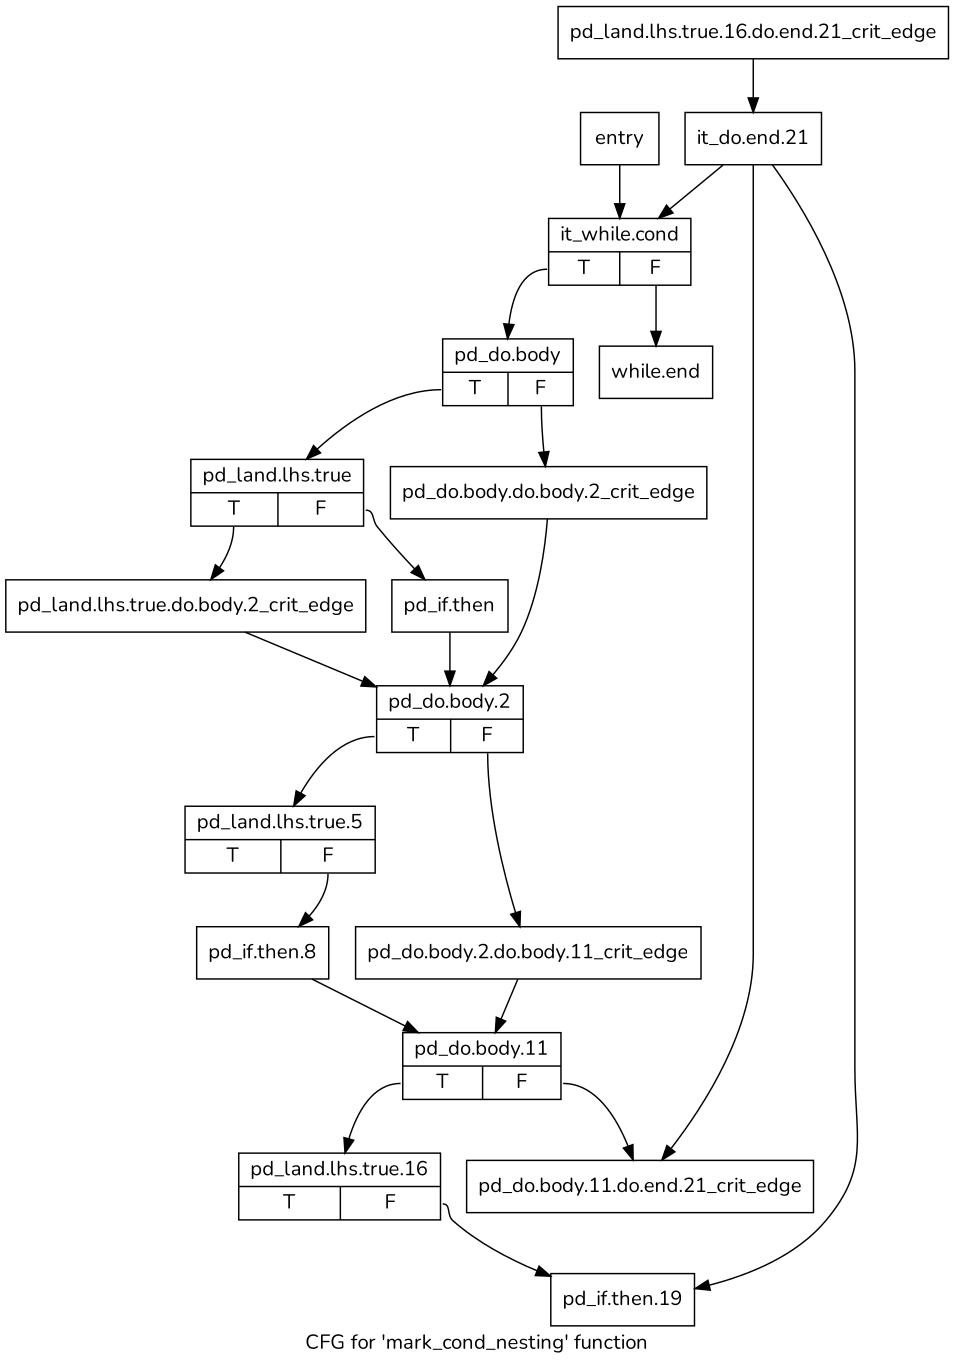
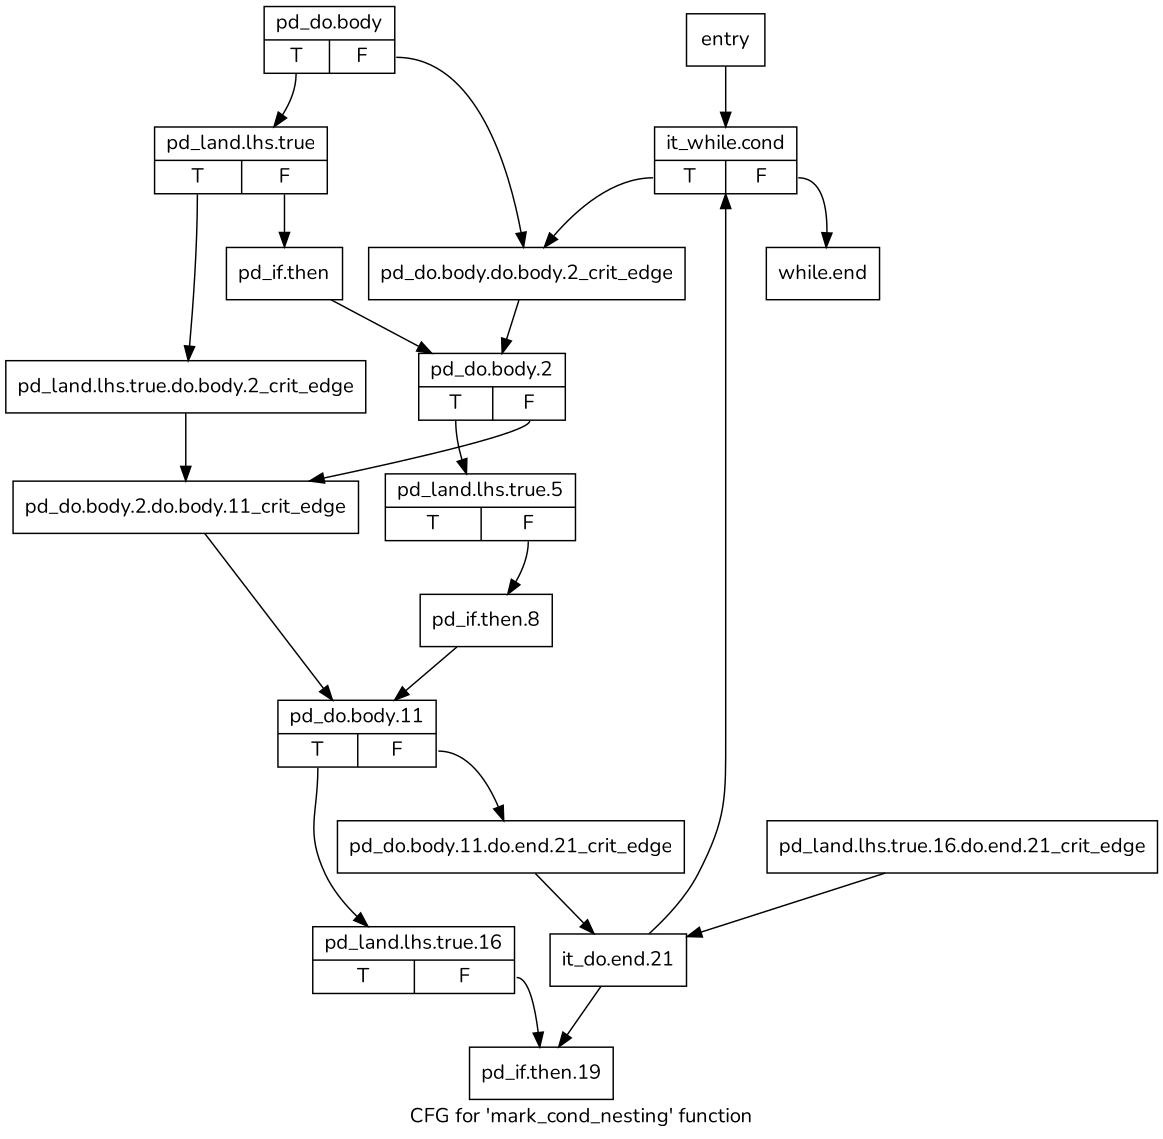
(519, 289) -> (598, 196)
(304, 657) -> (186, 440)
(753, 667) -> (559, 898)
